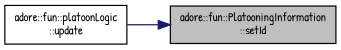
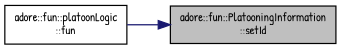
(66, 25) -> (66, 25)
